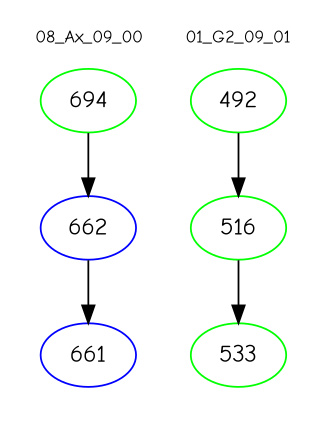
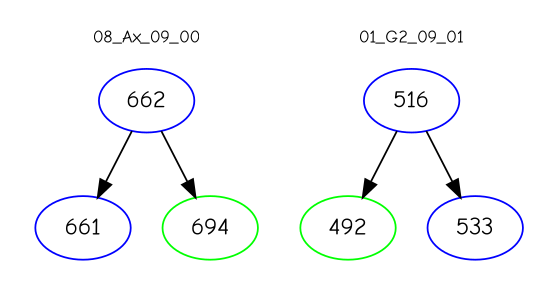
(88, 156) -> (174, 156)
(238, 156) -> (384, 156)
(238, 228) -> (412, 101)
(238, 355) -> (475, 228)
